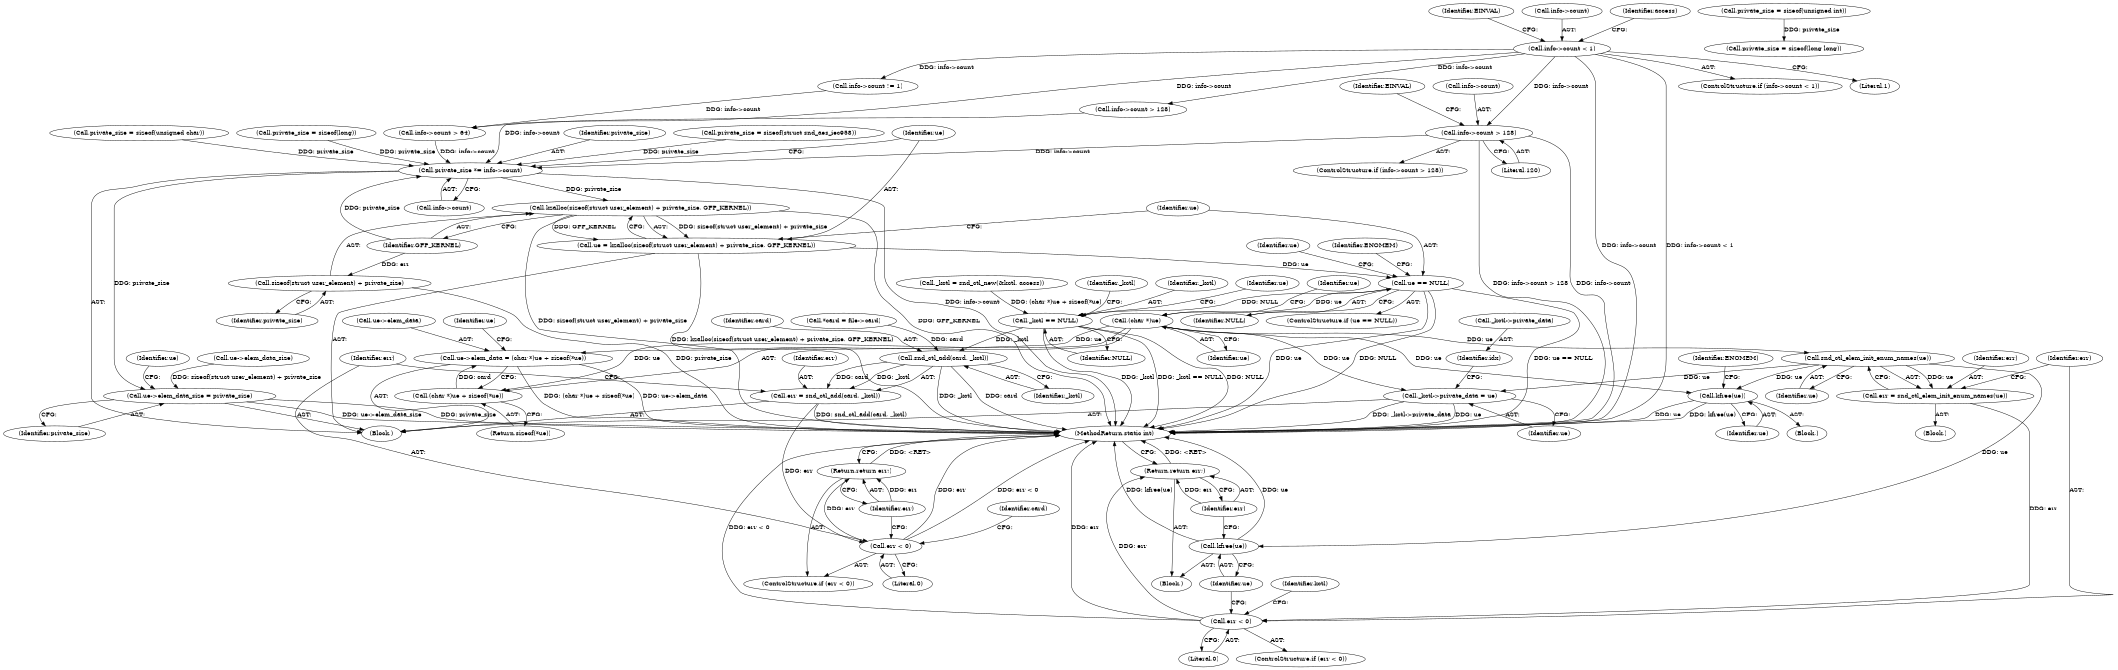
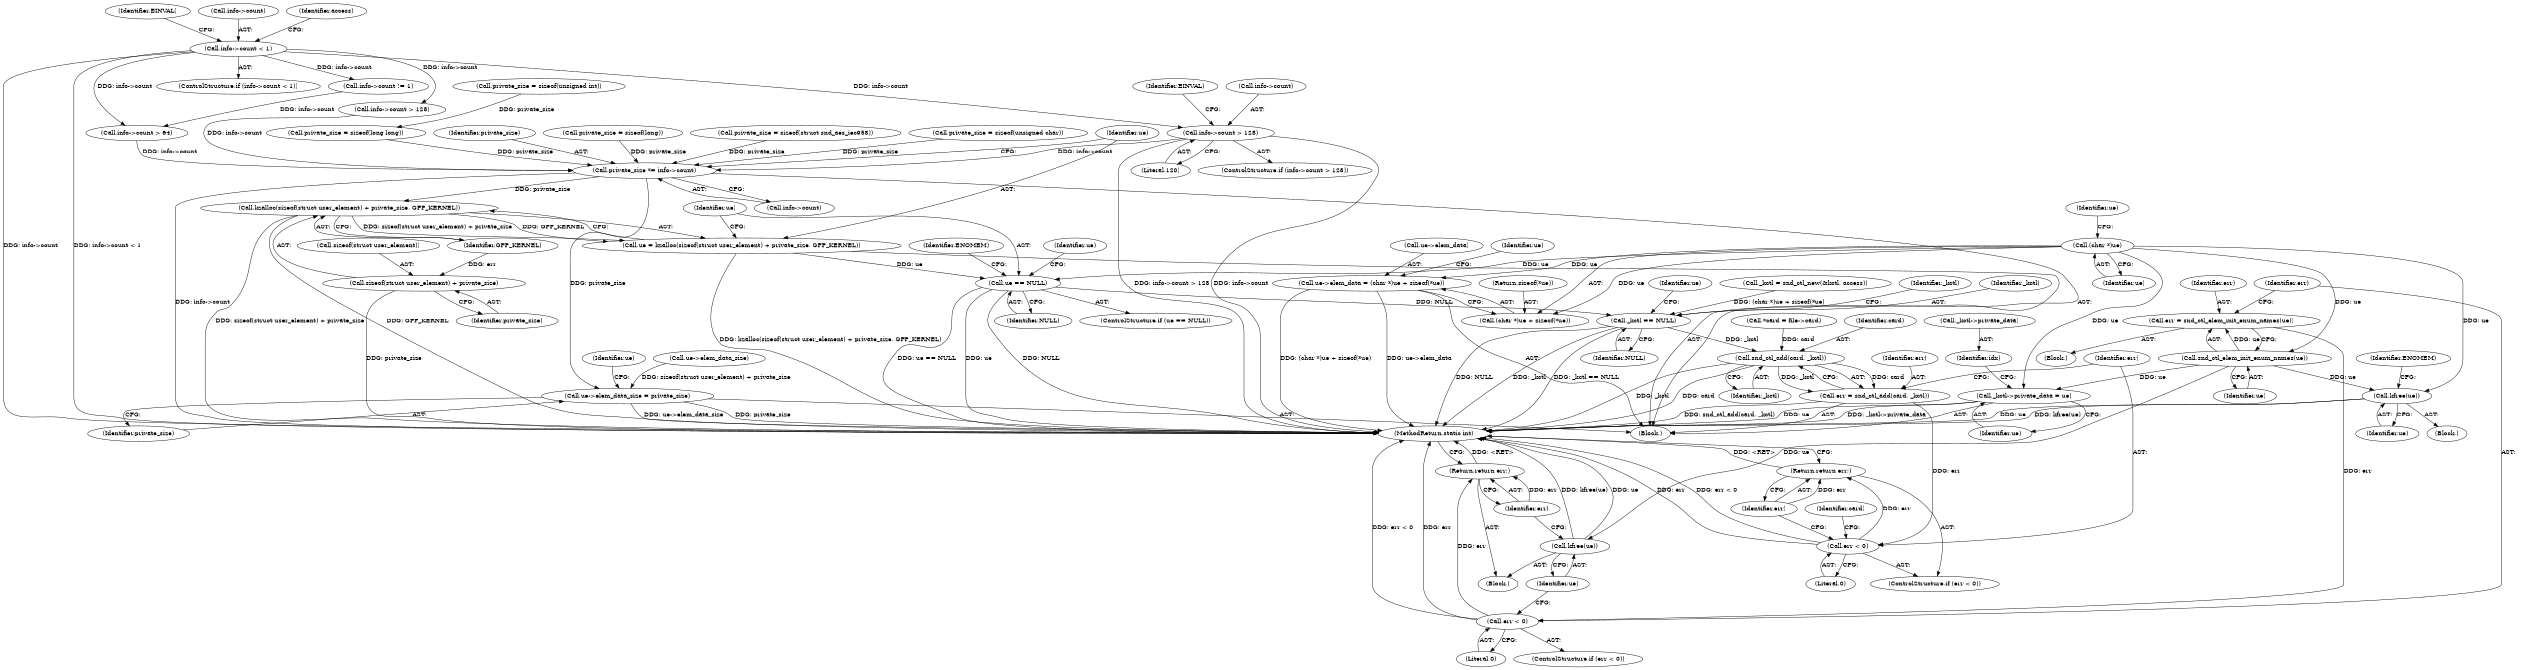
(1875, 86) -> none
(346, 199) -> (487, 154)
none -> (368, 246)
(1291, 309) -> (1560, 259)
(475, 377) -> (1508, 302)
none -> (1822, 380)
(518, 407) -> none
(1305, 584) -> none
